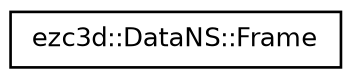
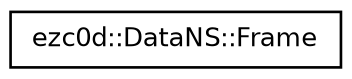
(176, 40) -> (176, 40)
